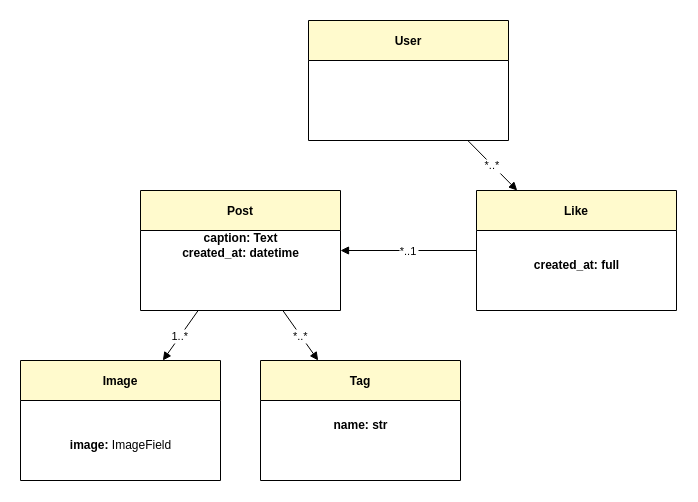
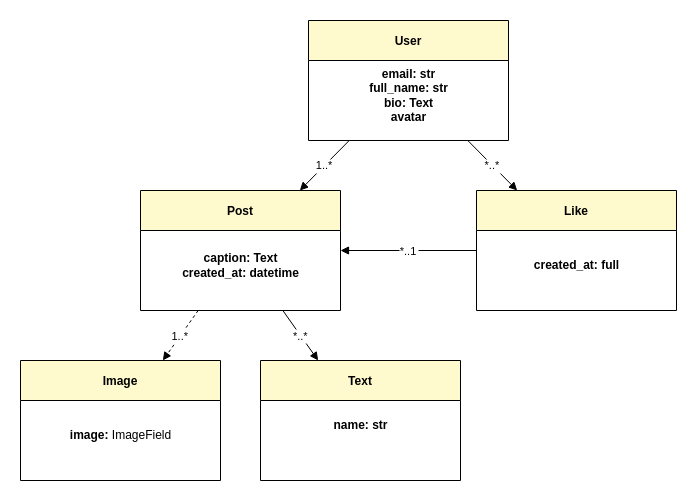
none -> (409, 96)
none -> (327, 163)
(241, 246) -> (241, 266)
(191, 321) -> (191, 321)
(360, 381) -> (360, 381)
(121, 446) -> (121, 436)
